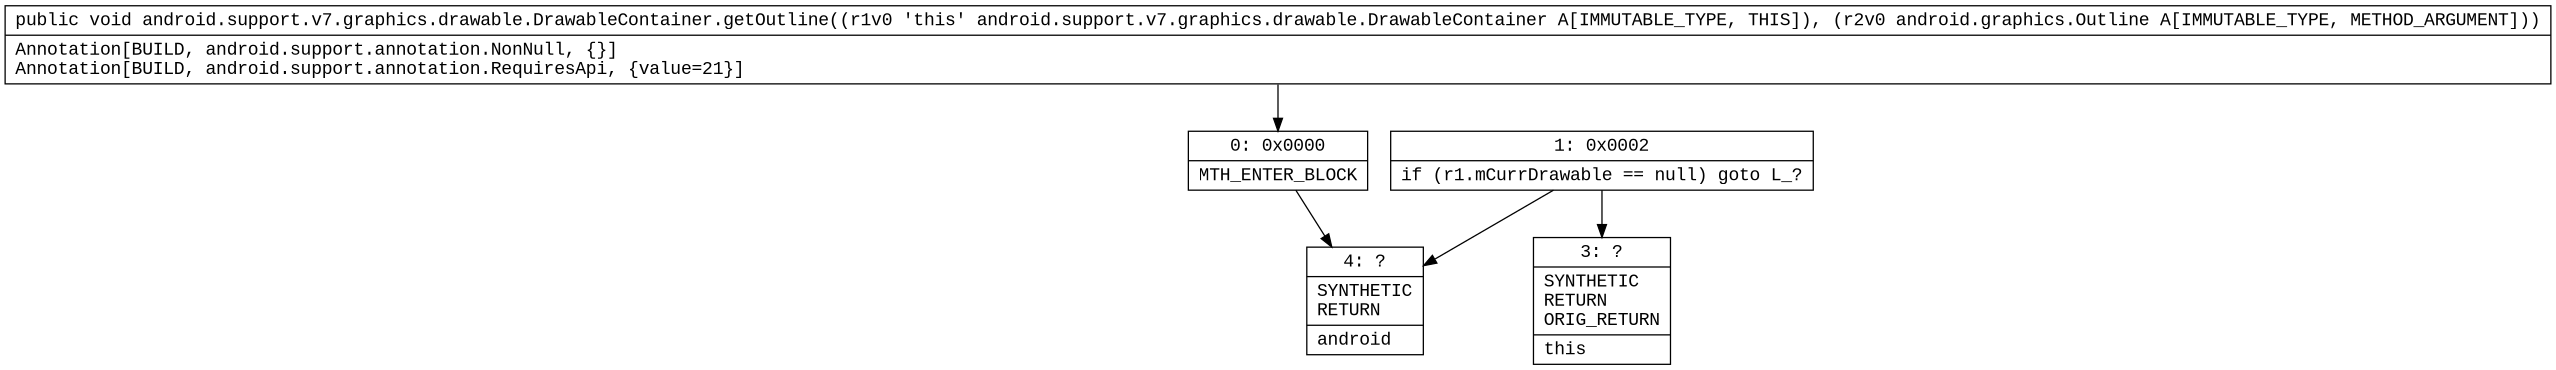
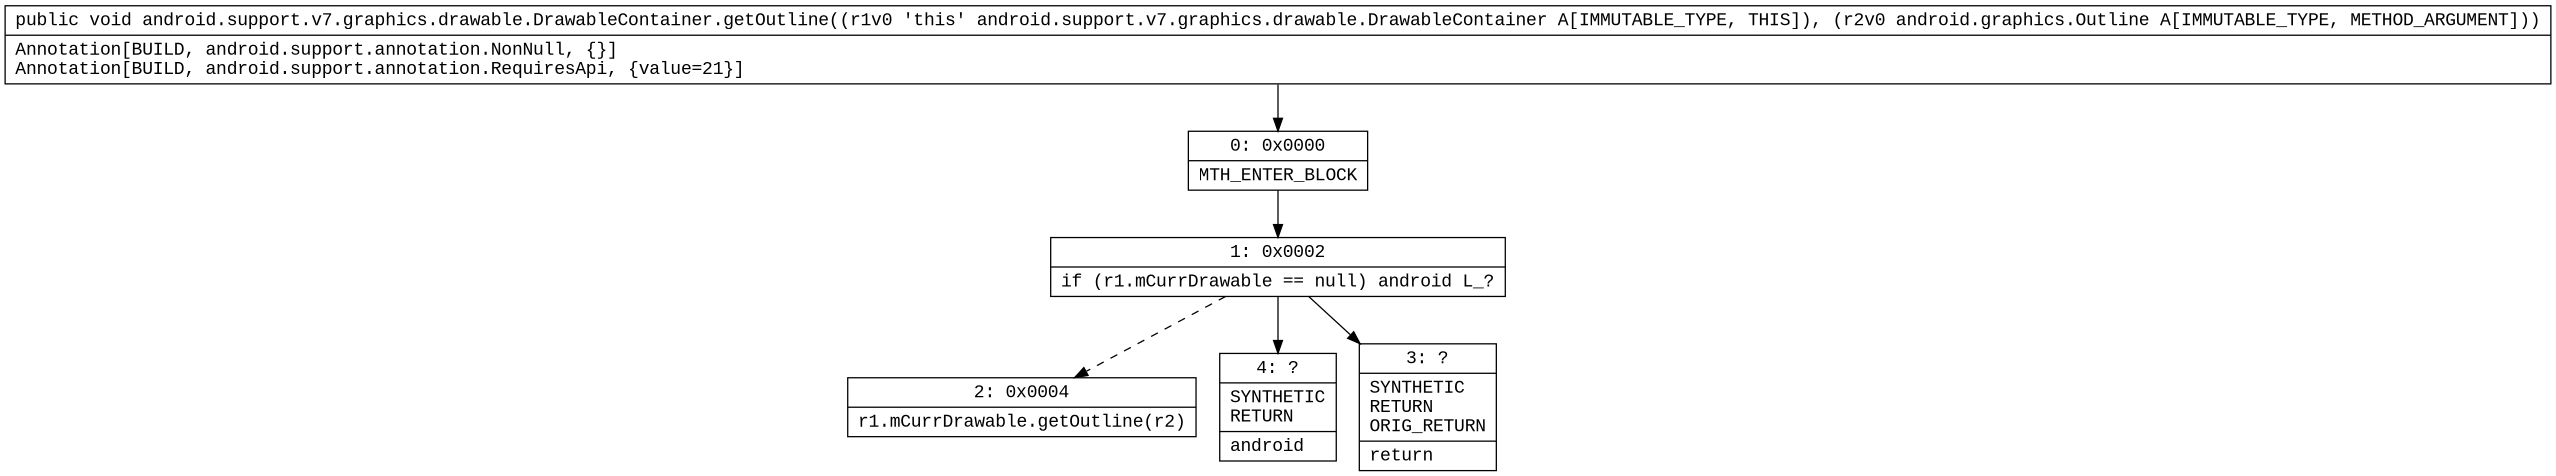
(1602, 175) -> (1278, 281)
(1310, 213) -> (1278, 207)
(1565, 349) -> (1402, 455)
none -> (1022, 407)
